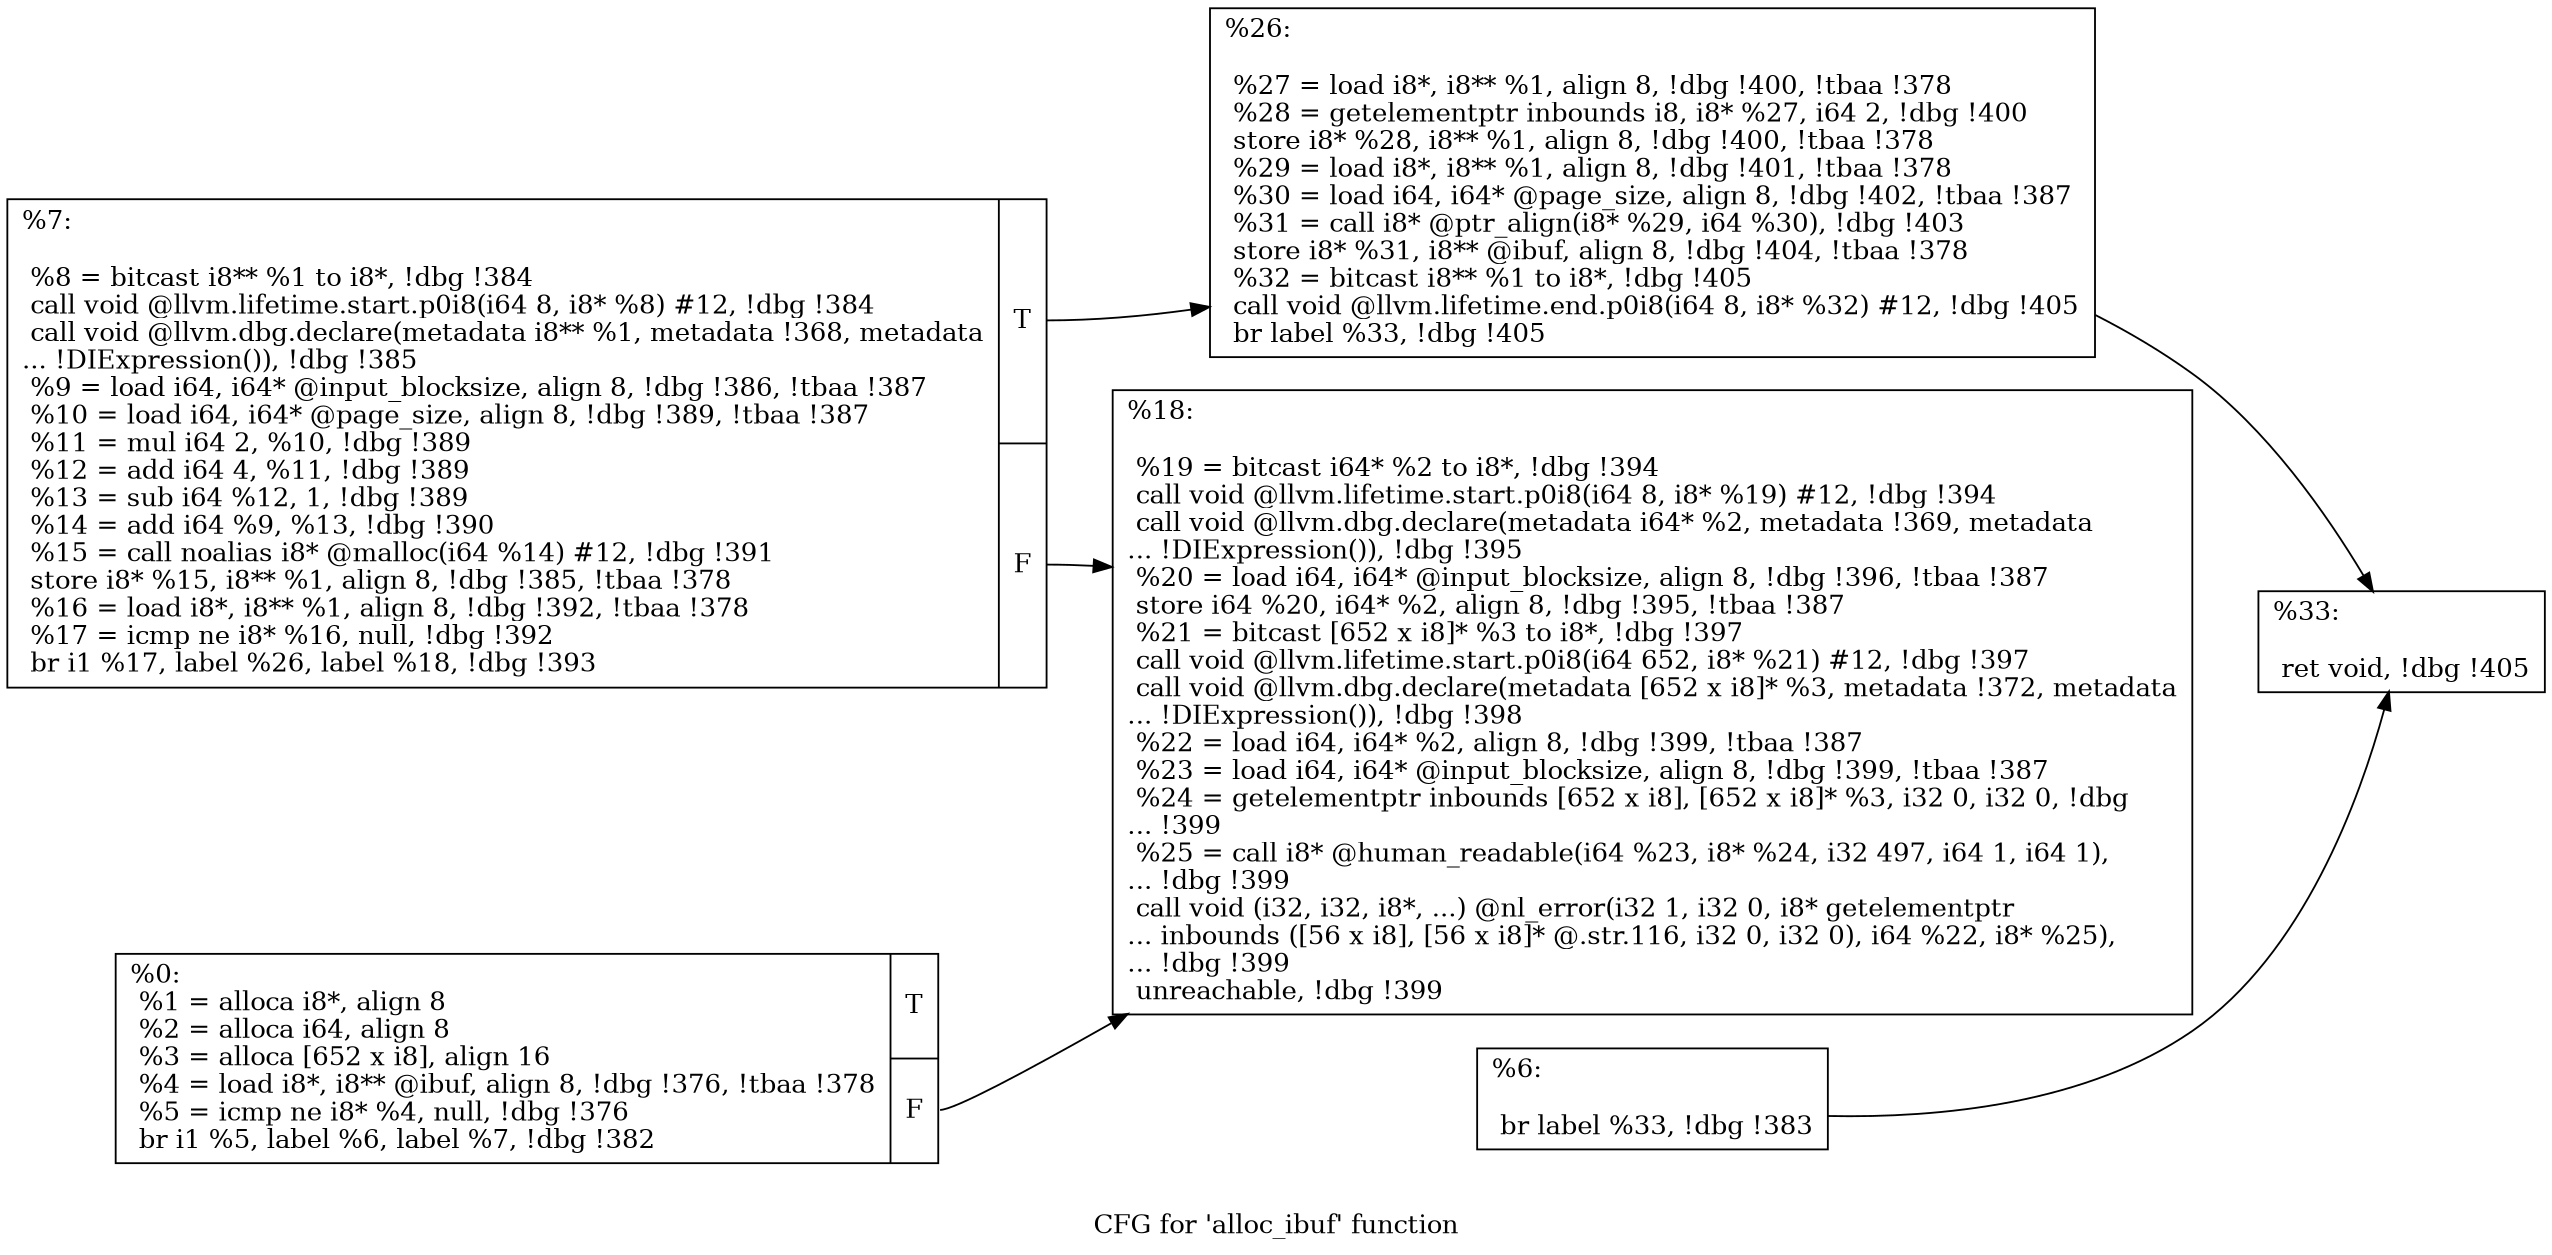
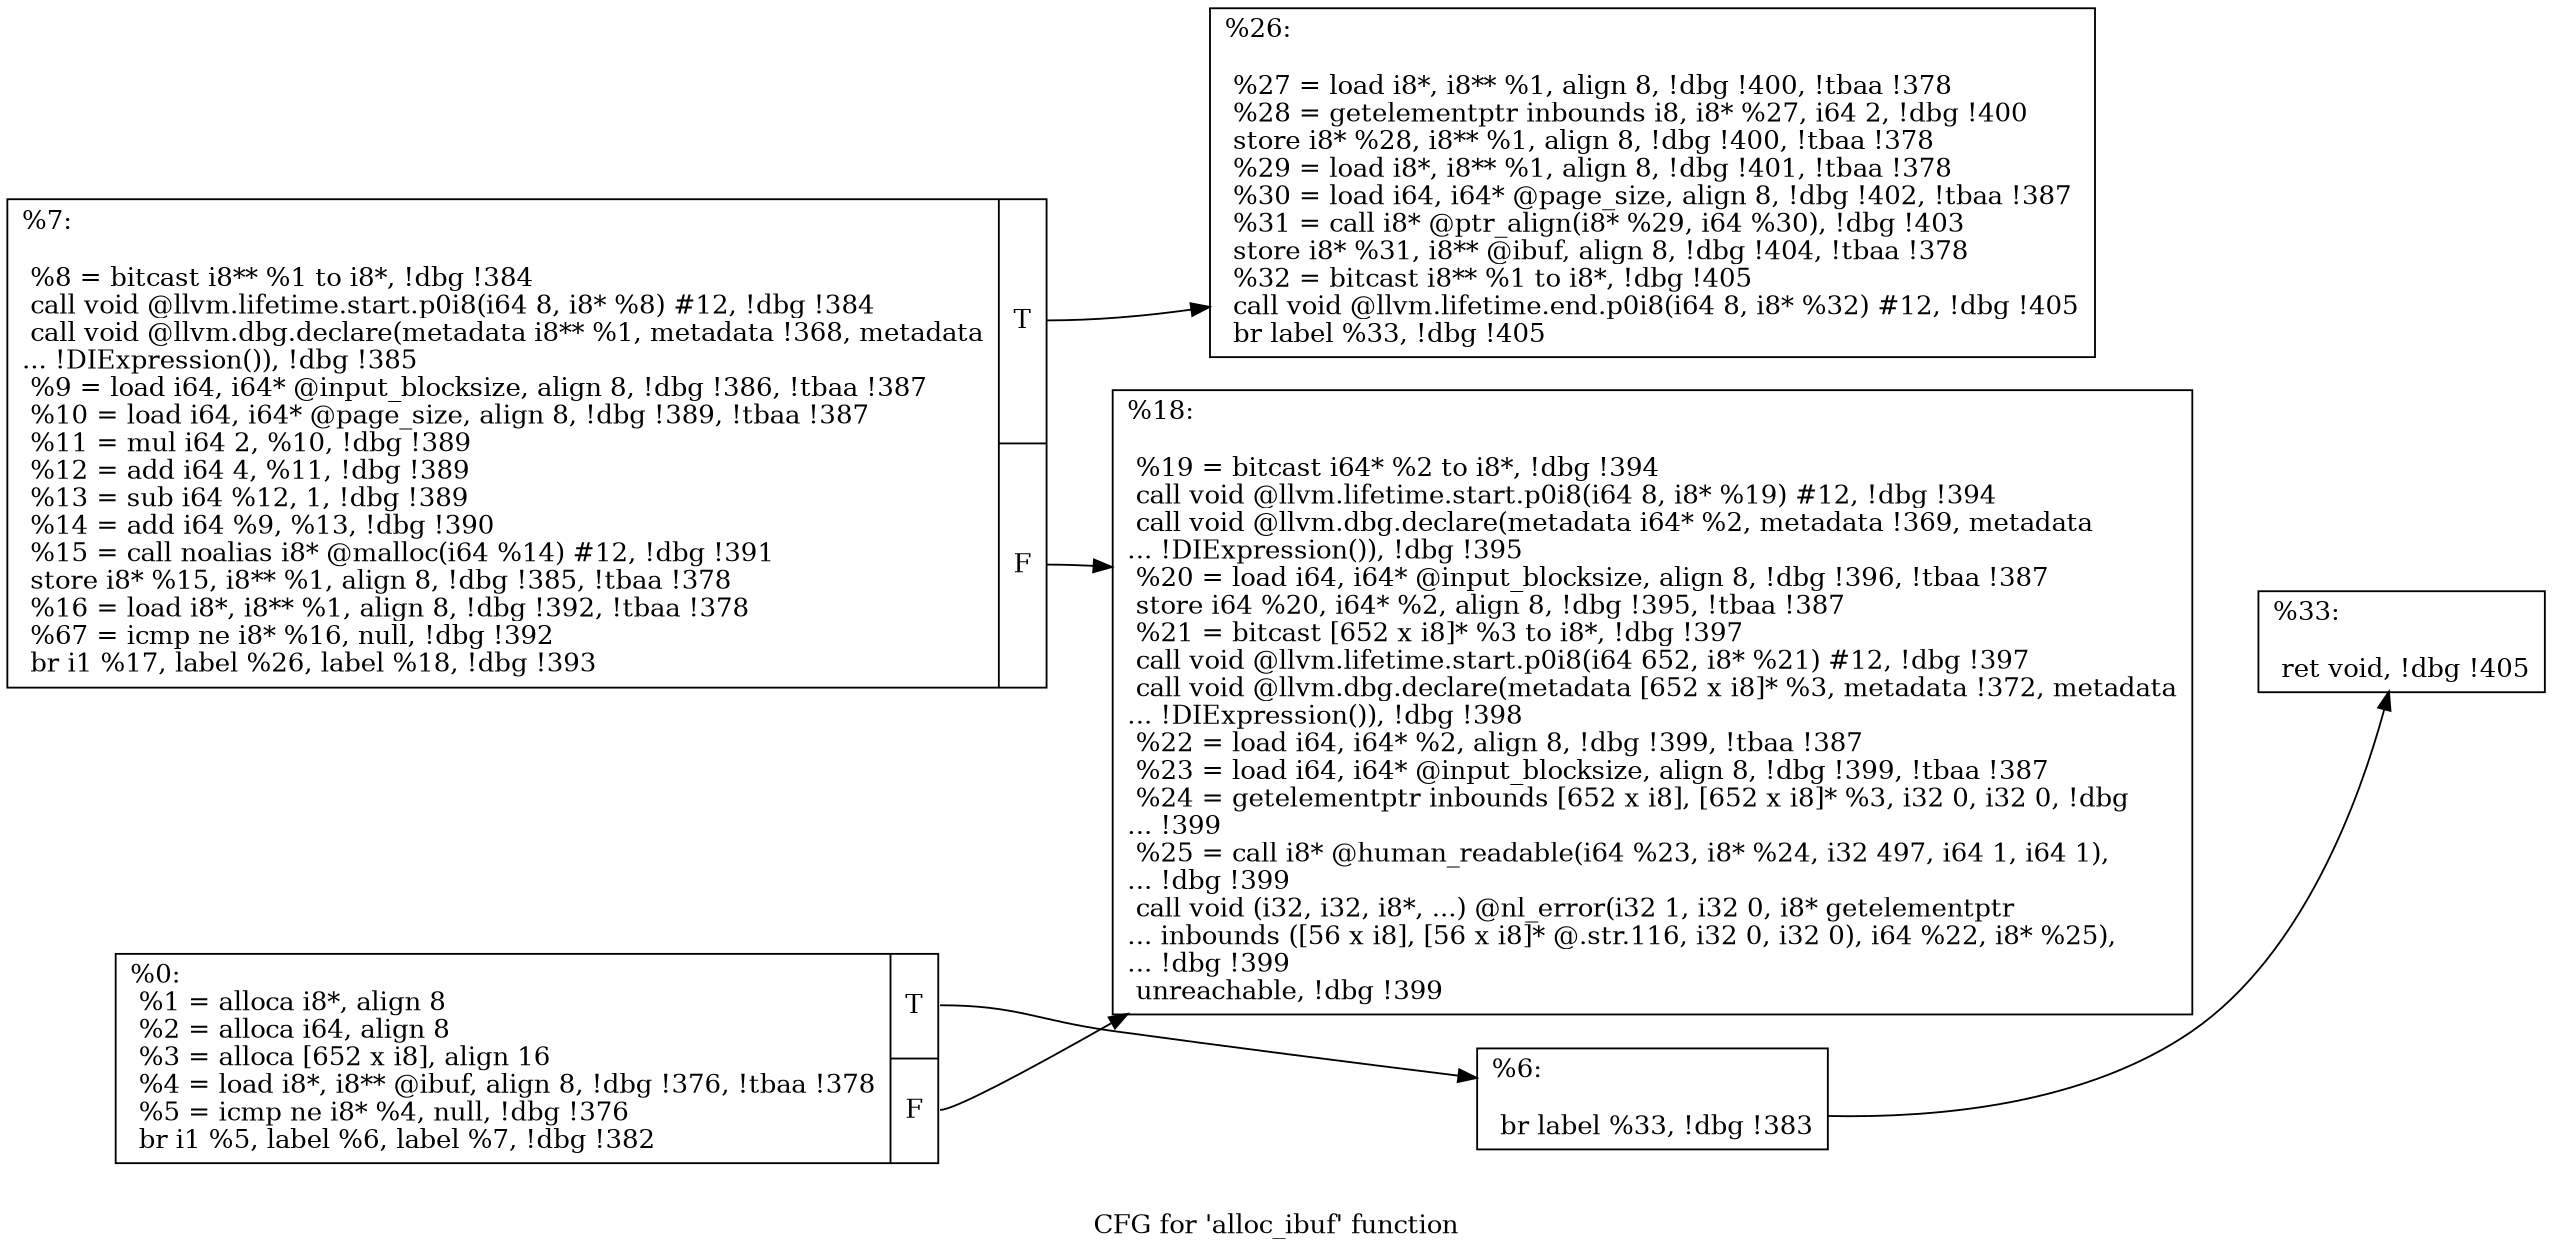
(2250, 424) -> none
(288, 636) -> (288, 636)
none -> (1198, 1043)
